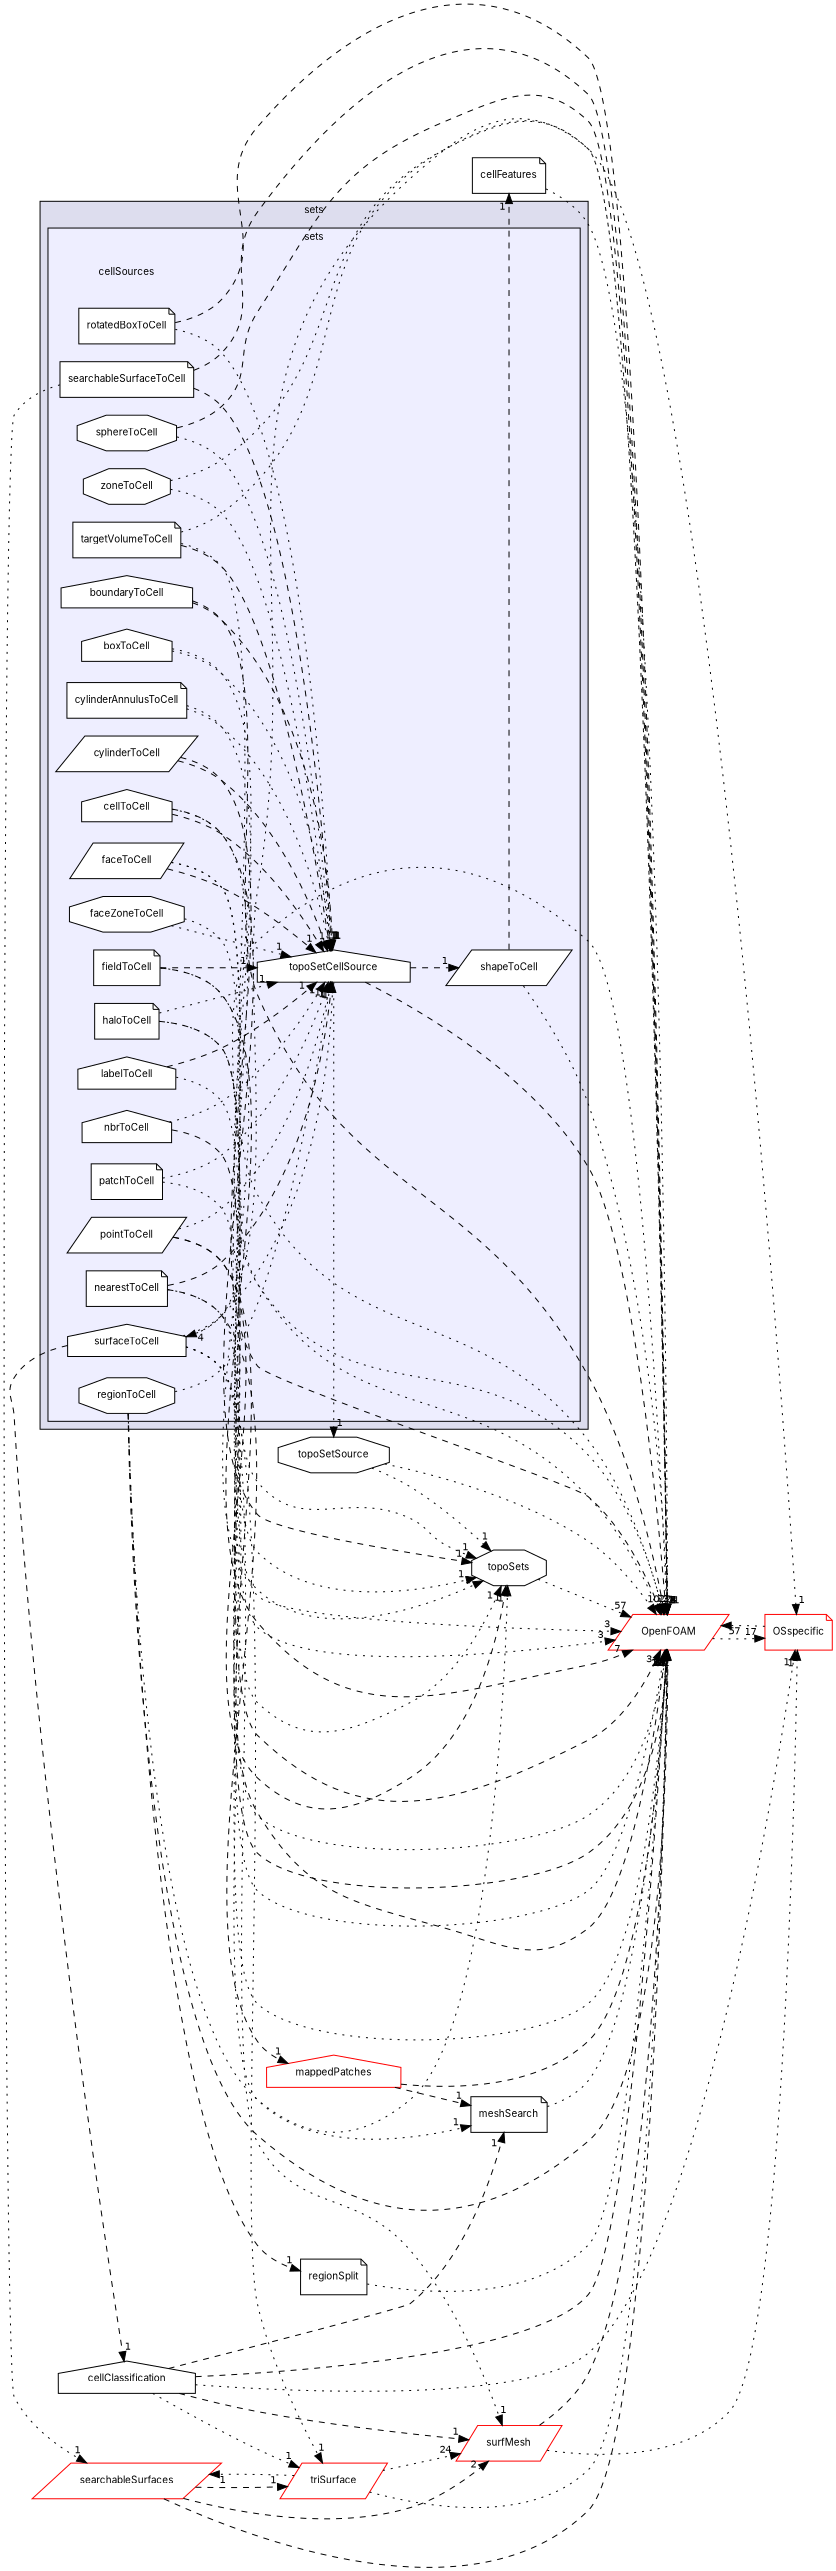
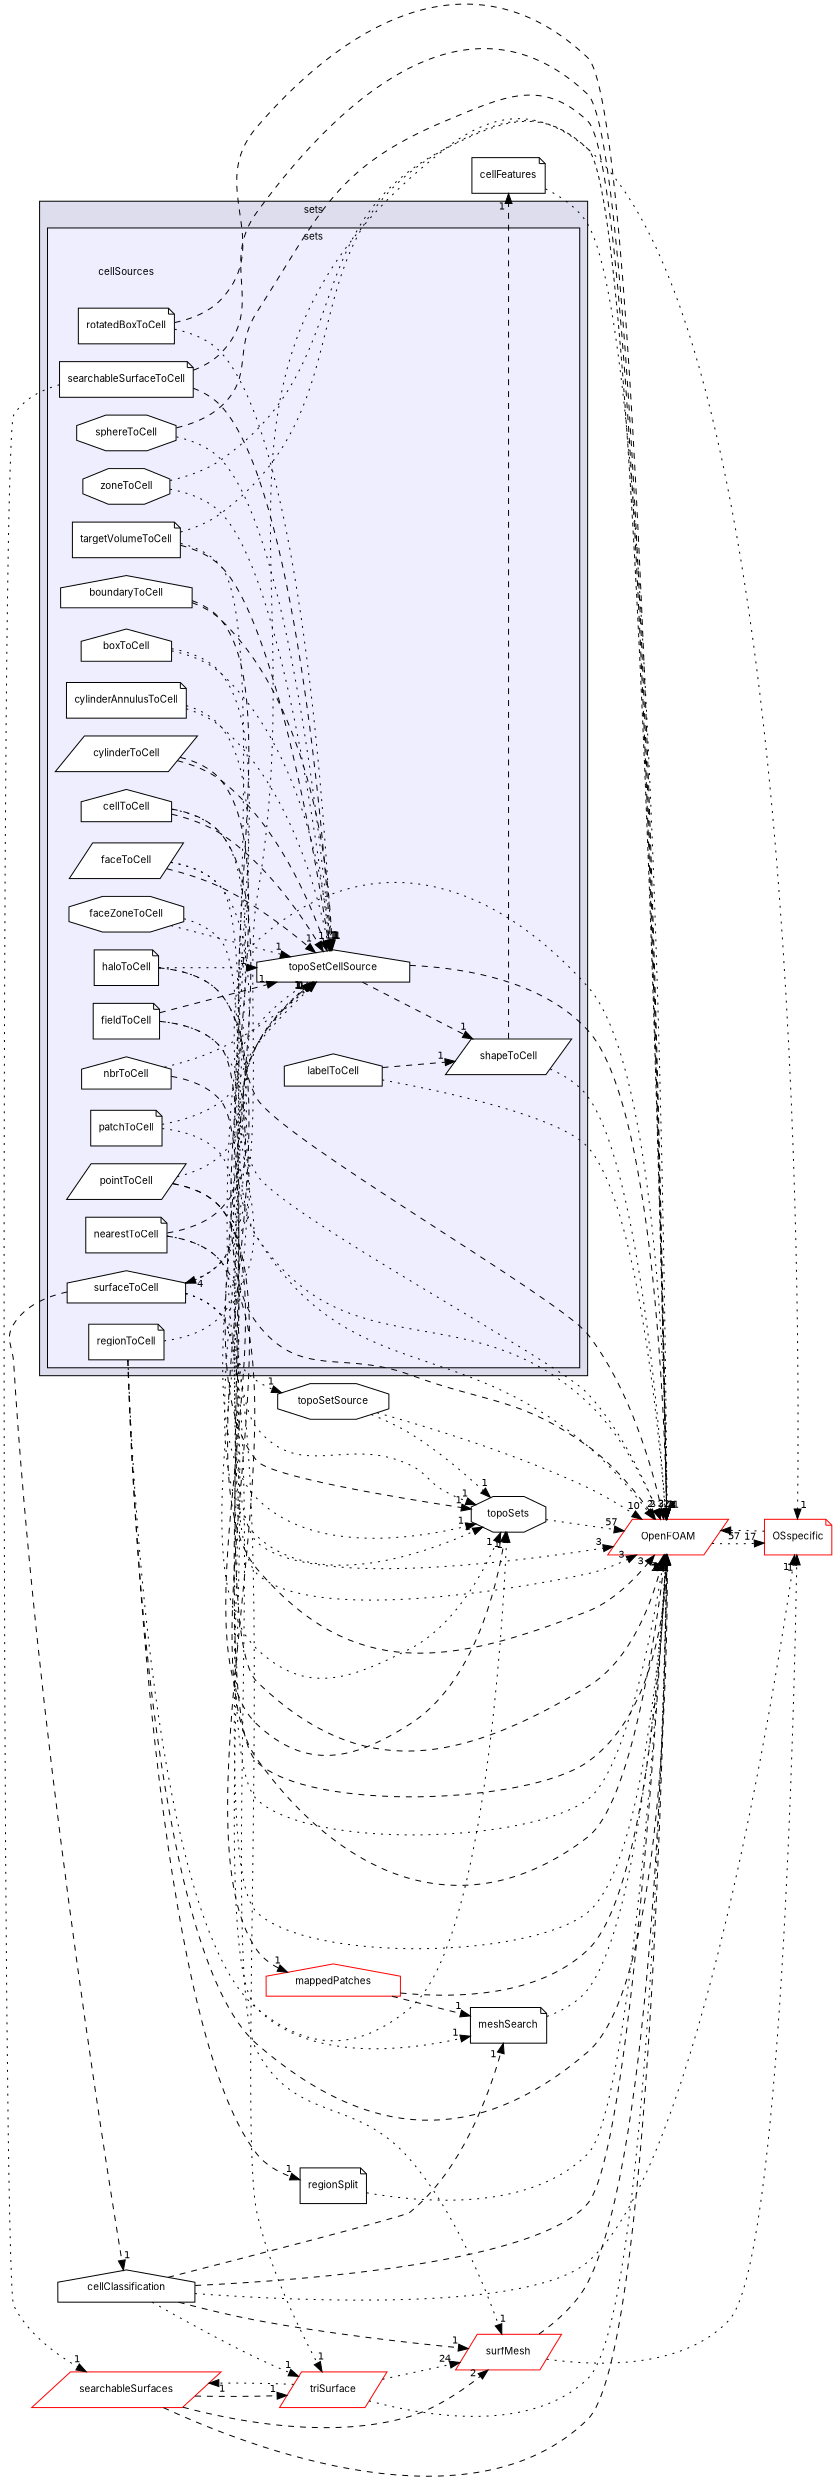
(263, 1023) -> (414, 1065)
(127, 1396) -> (126, 1342)
